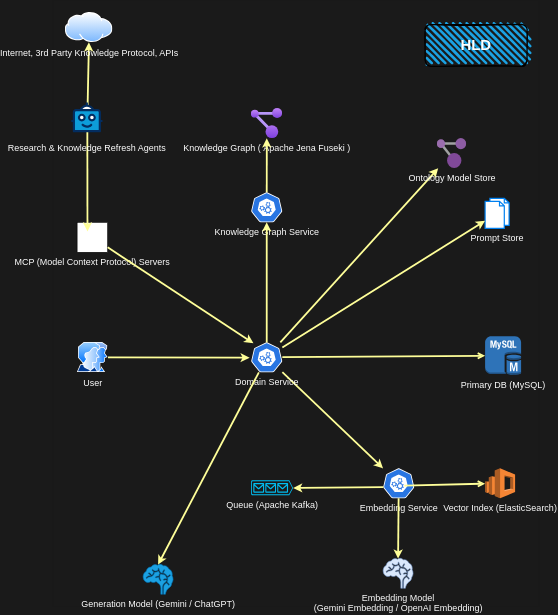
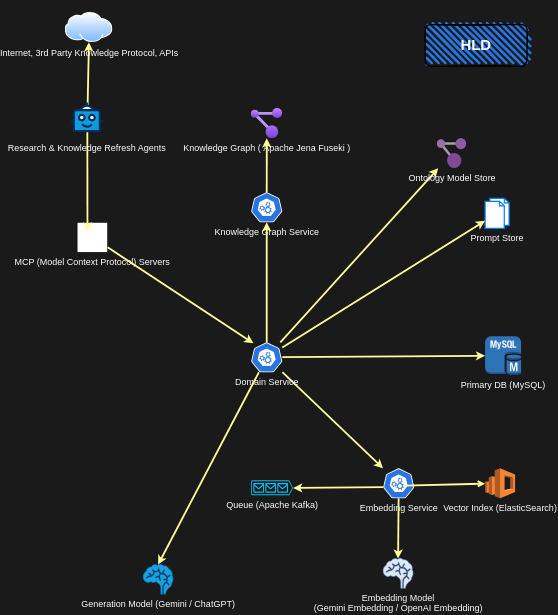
(476, 45) -> (476, 45)
(477, 356) -> (477, 356)
(93, 357) -> none
(175, 357) -> none
